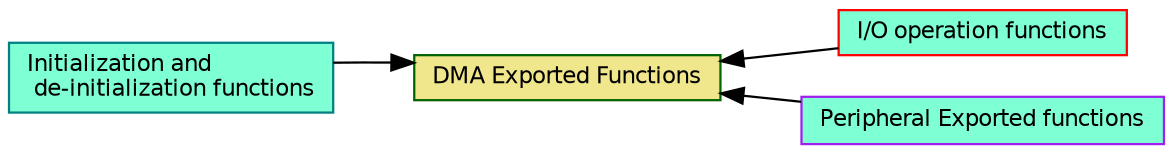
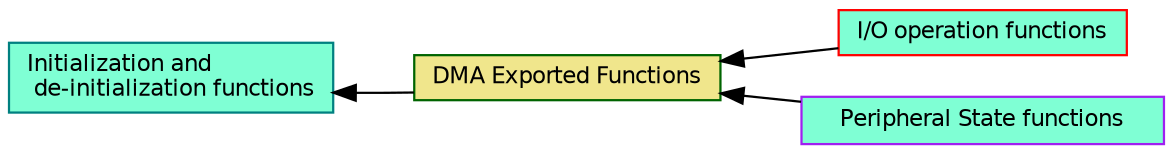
(362, 62) -> (385, 93)
(983, 120) -> (983, 120)
